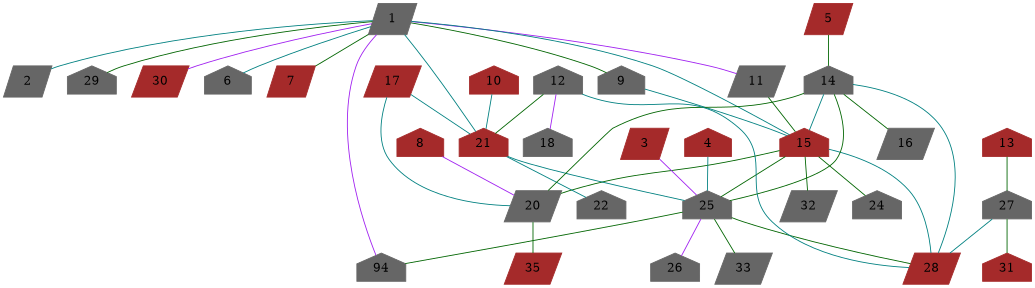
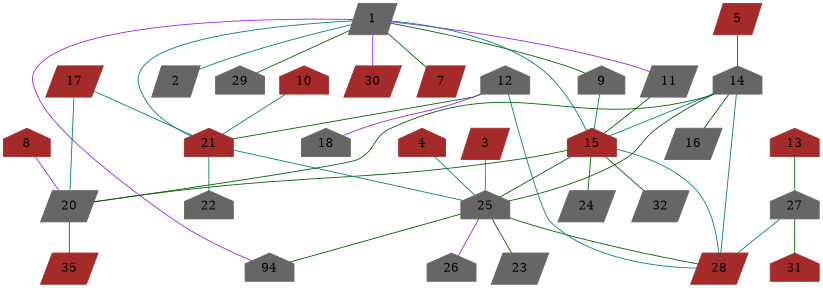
(228, 81) -> none
(877, 206) -> (587, 206)
(744, 269) -> (520, 269)
